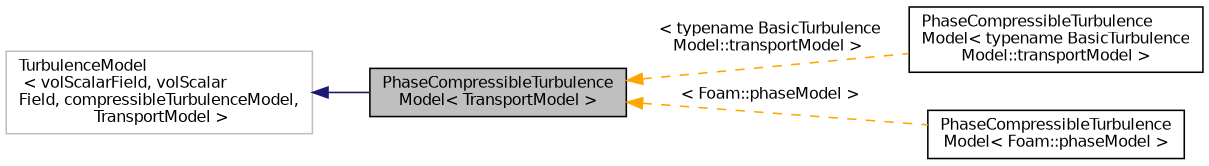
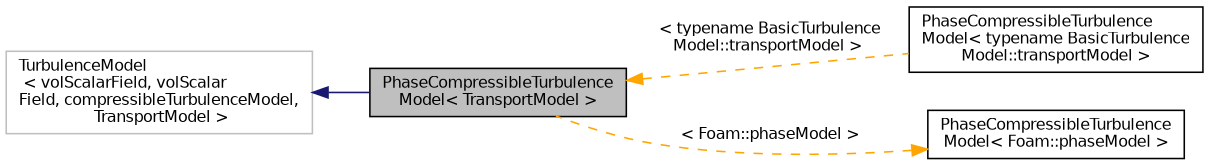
(785, 114) -> (732, 152)
